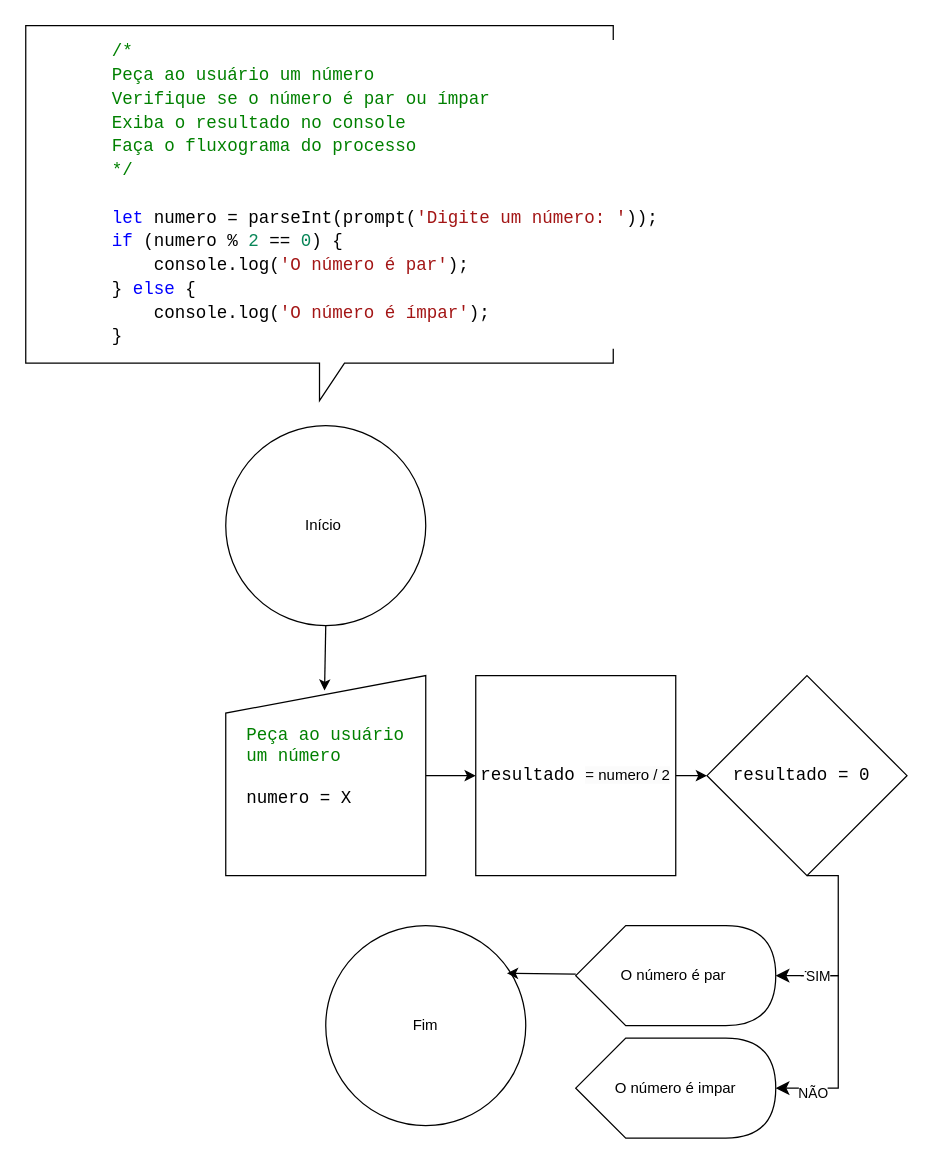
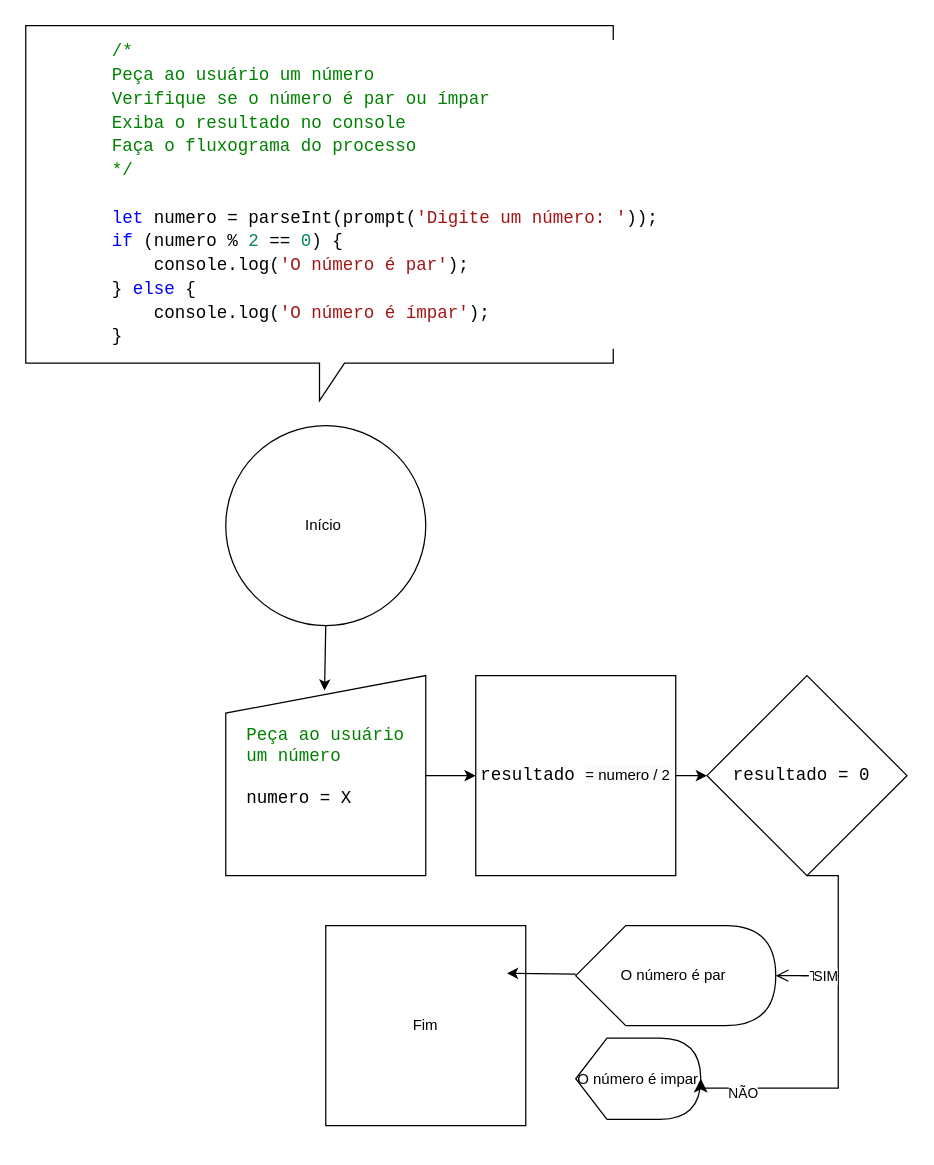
(787, 976) -> (784, 976)
(426, 1026) -> (426, 1026)
(676, 1088) -> (638, 1079)
